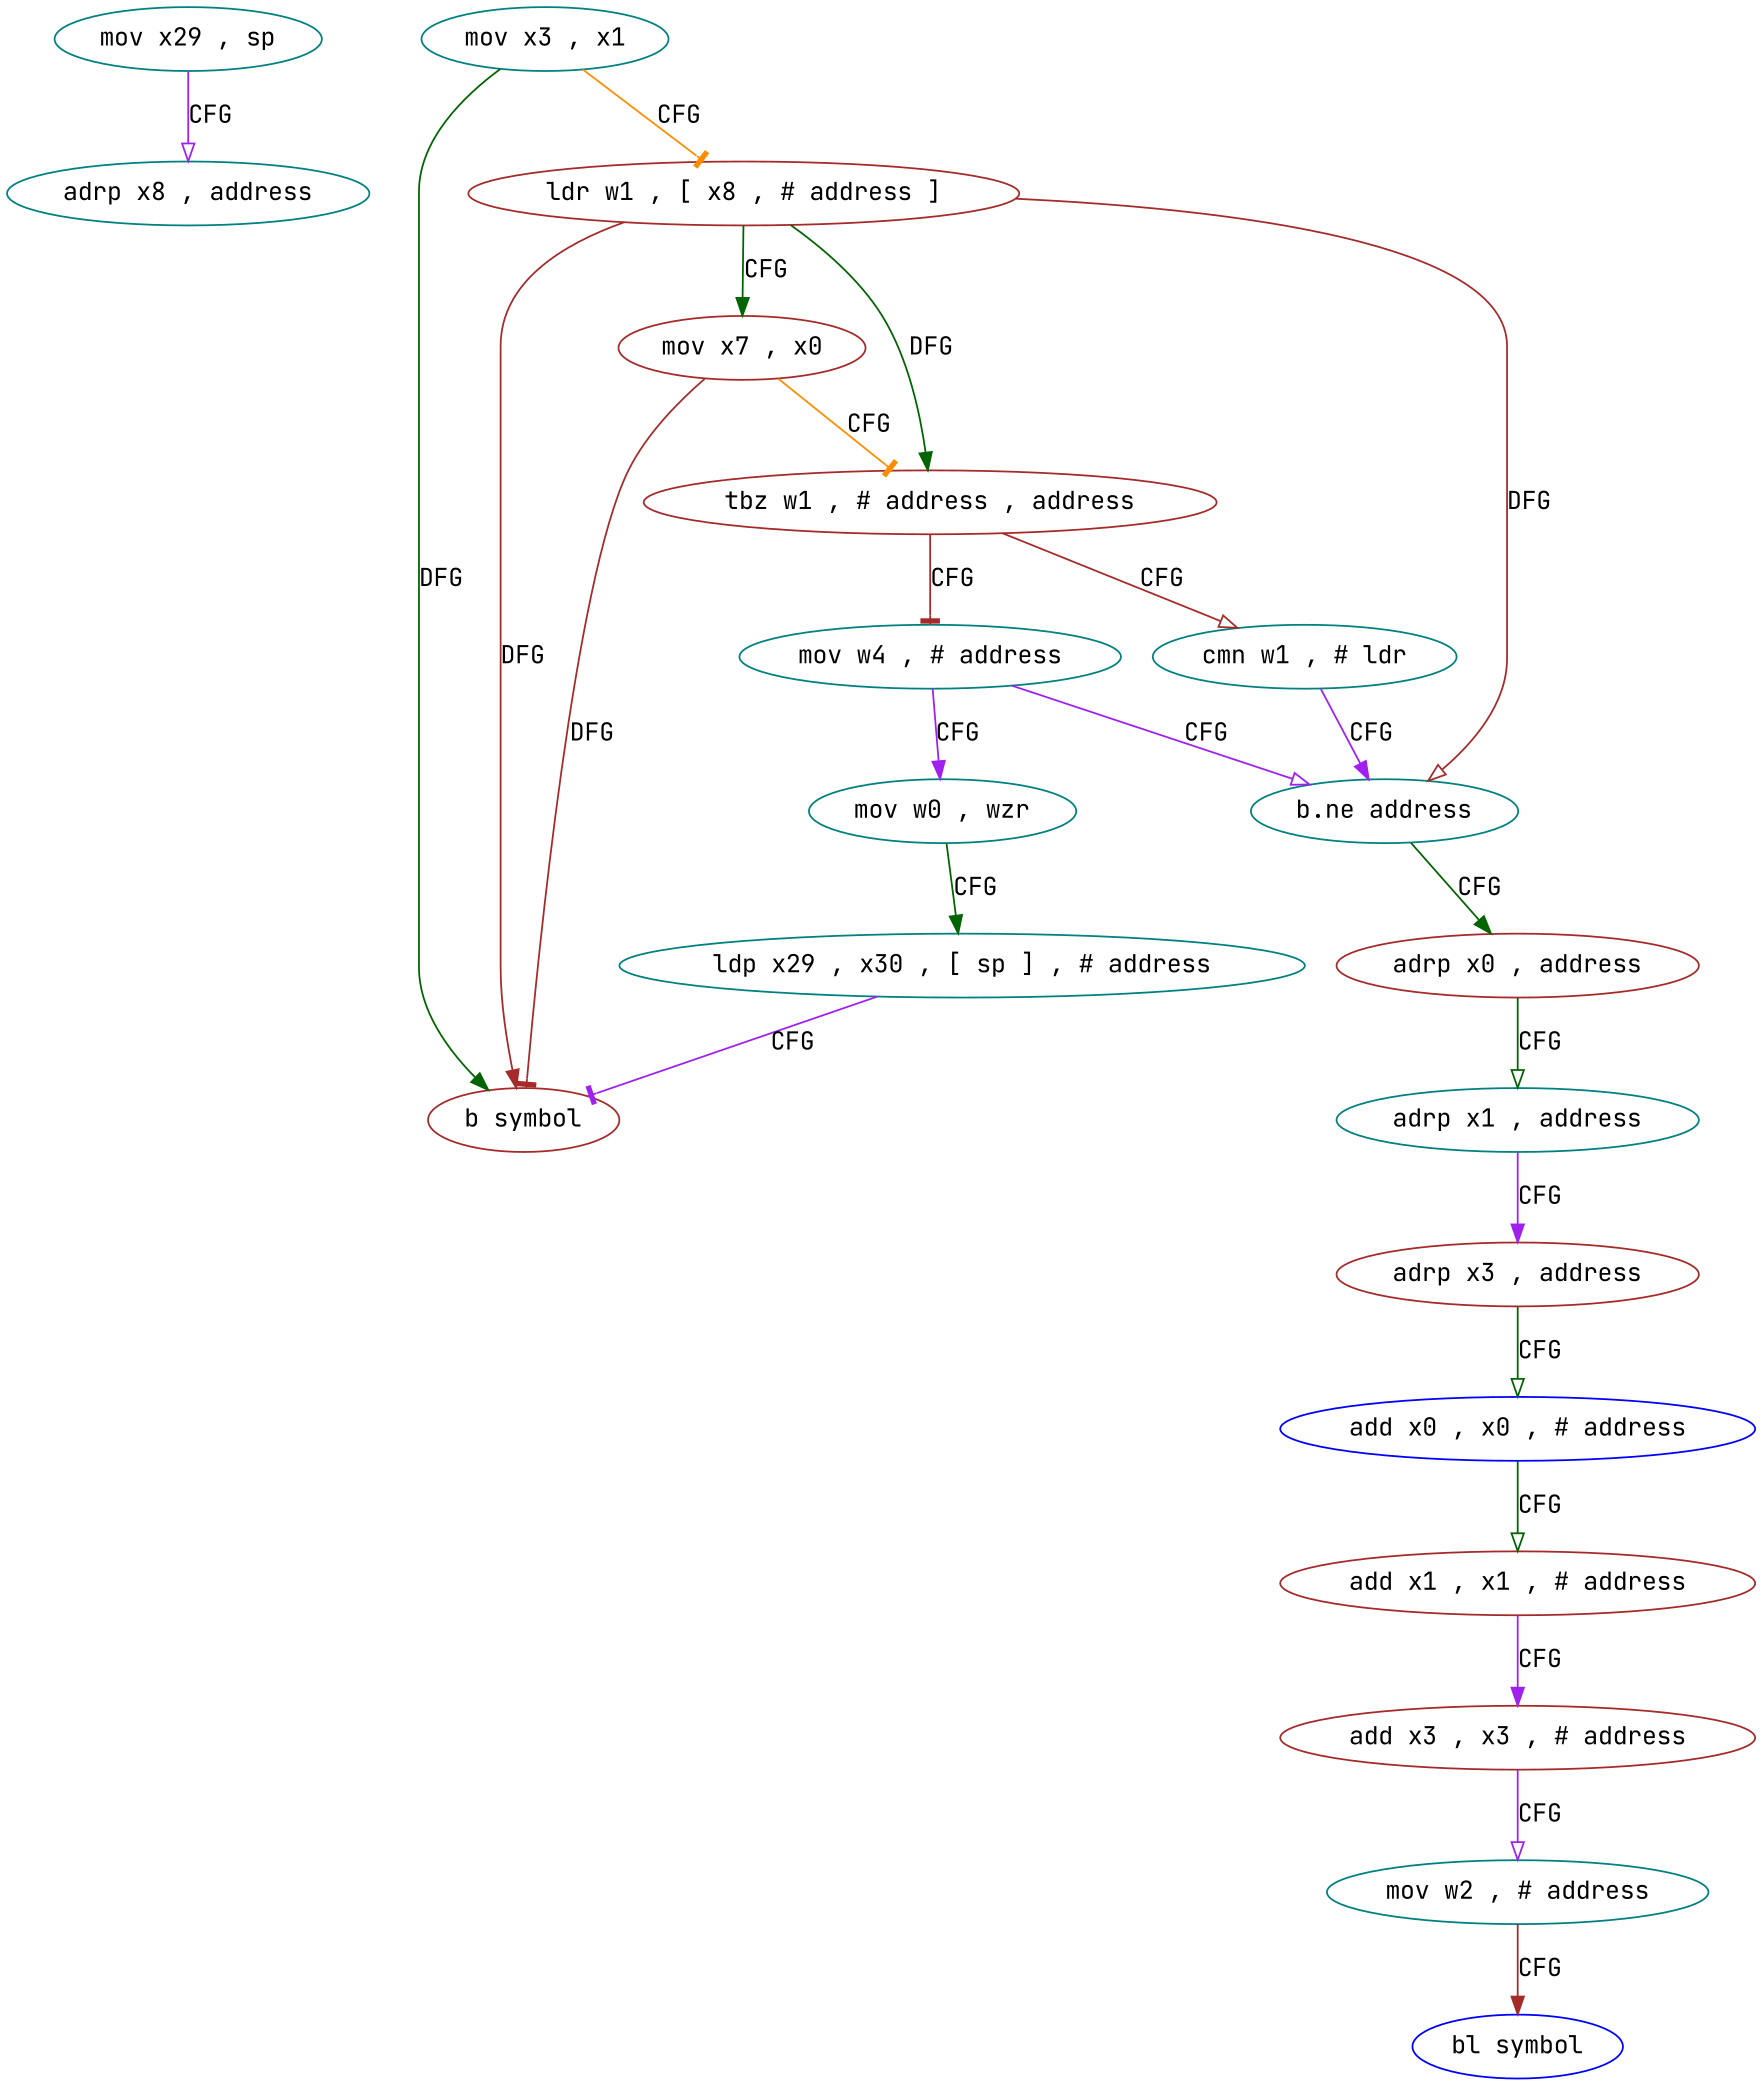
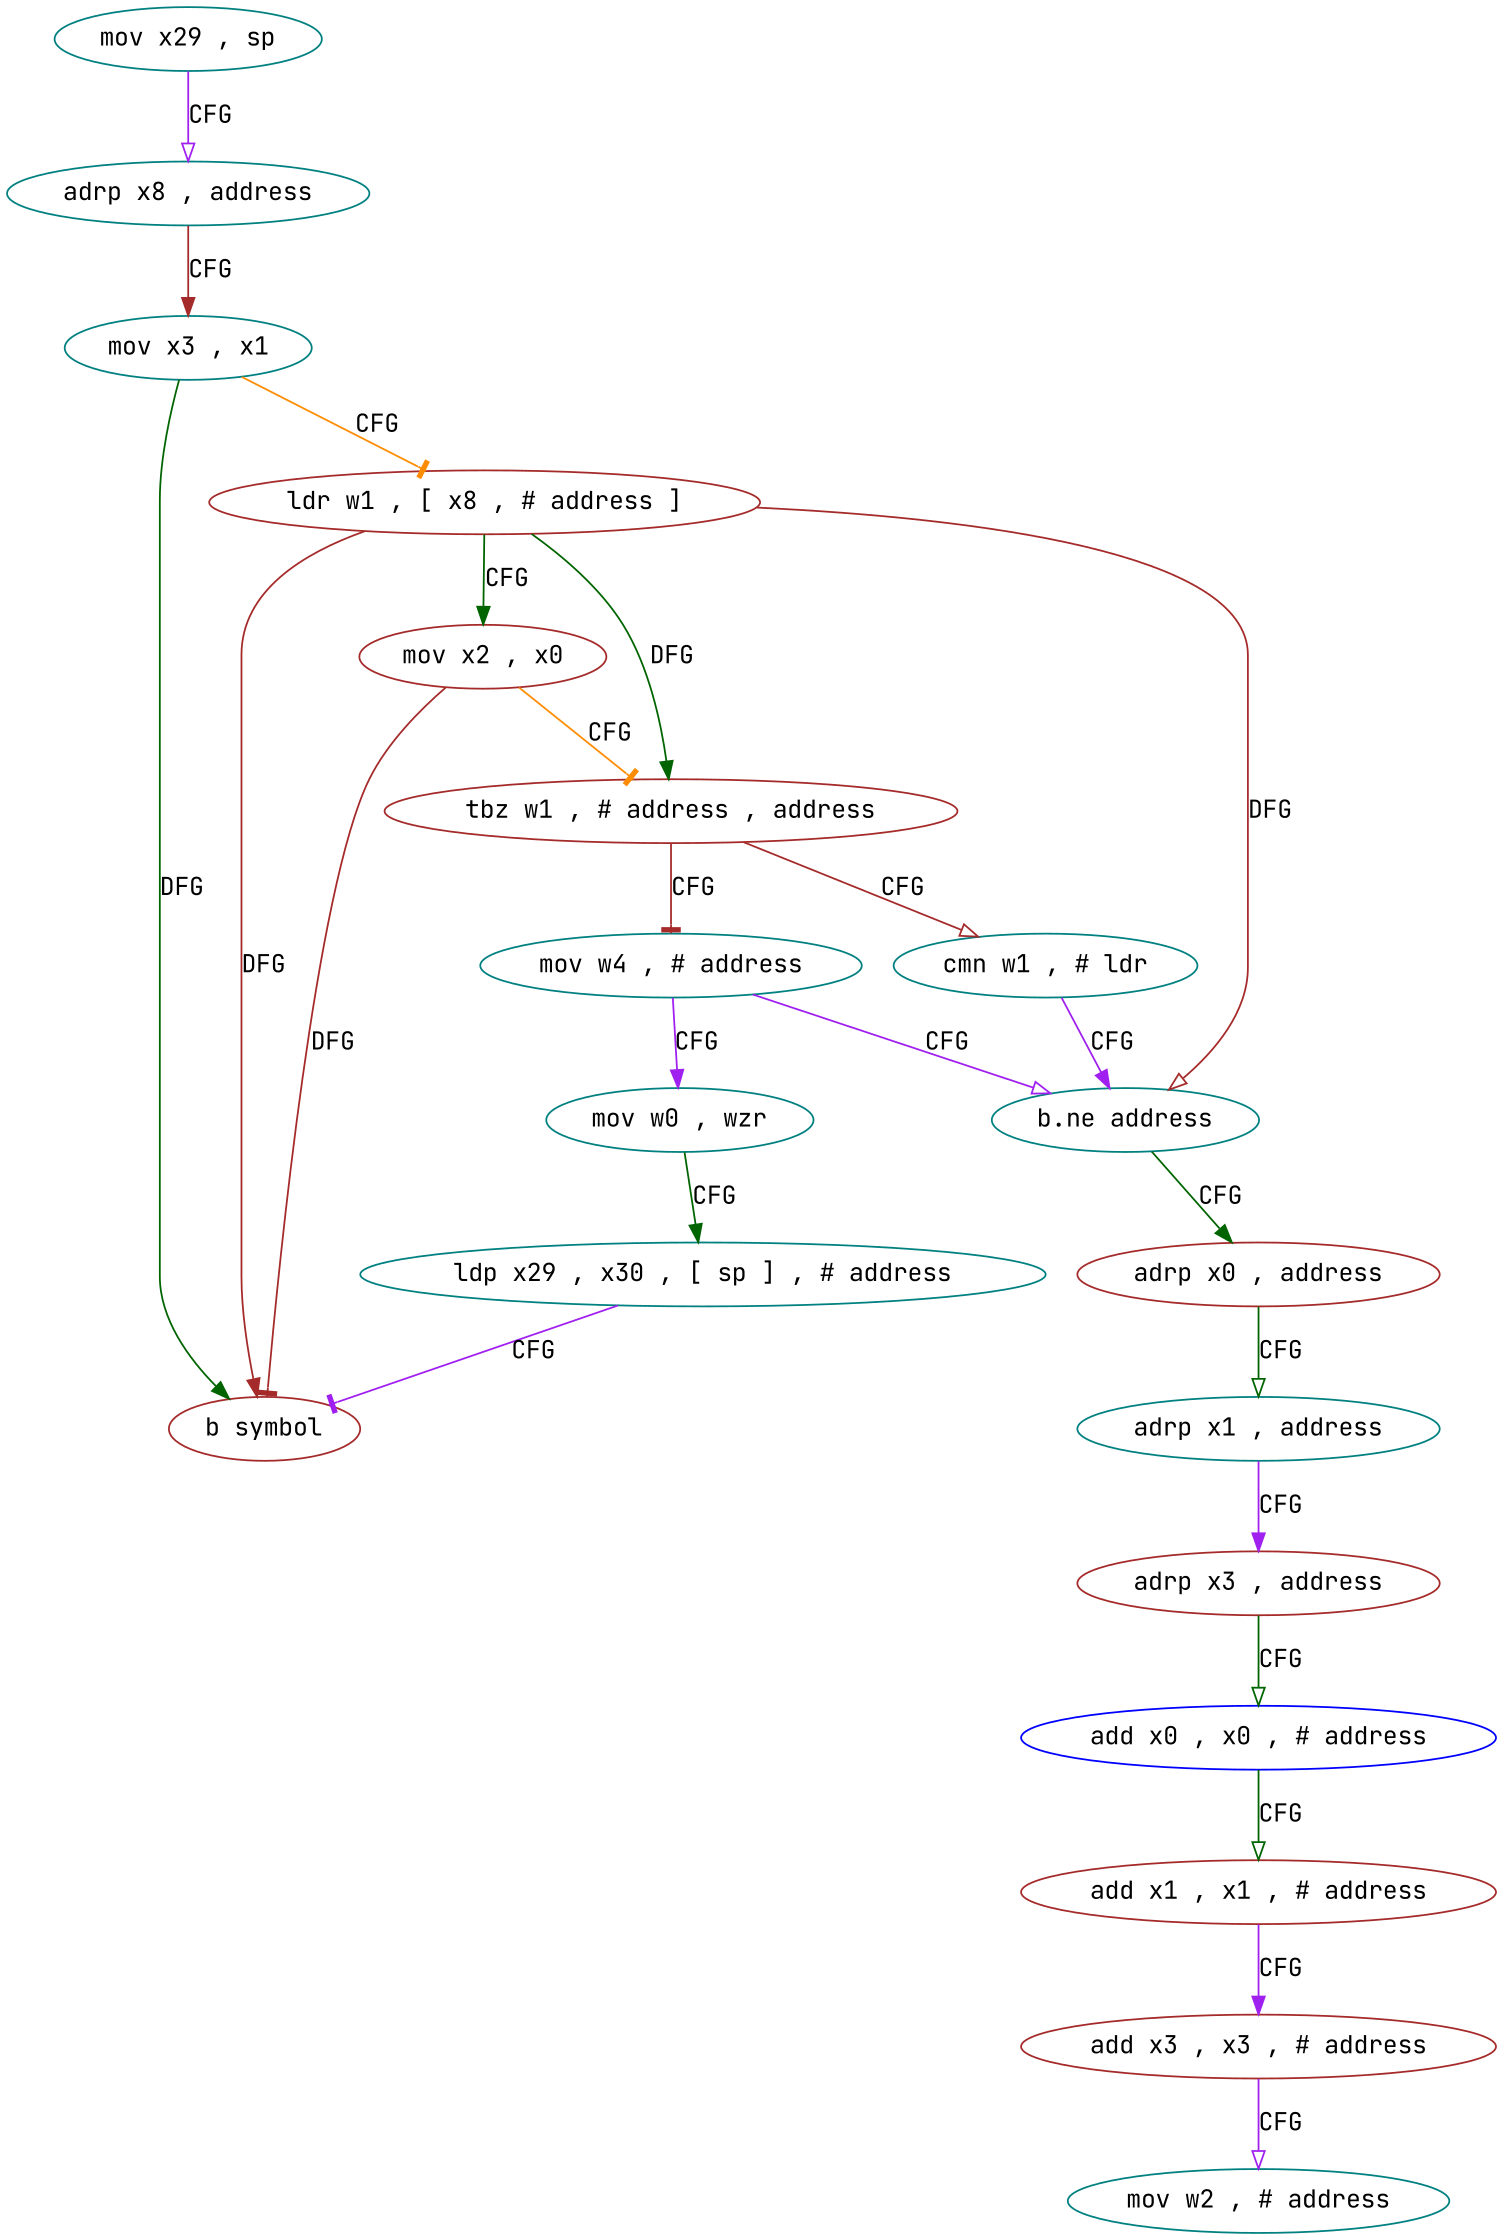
none -> (188, 262)
(742, 348) -> (483, 657)
(1518, 2047) -> none
